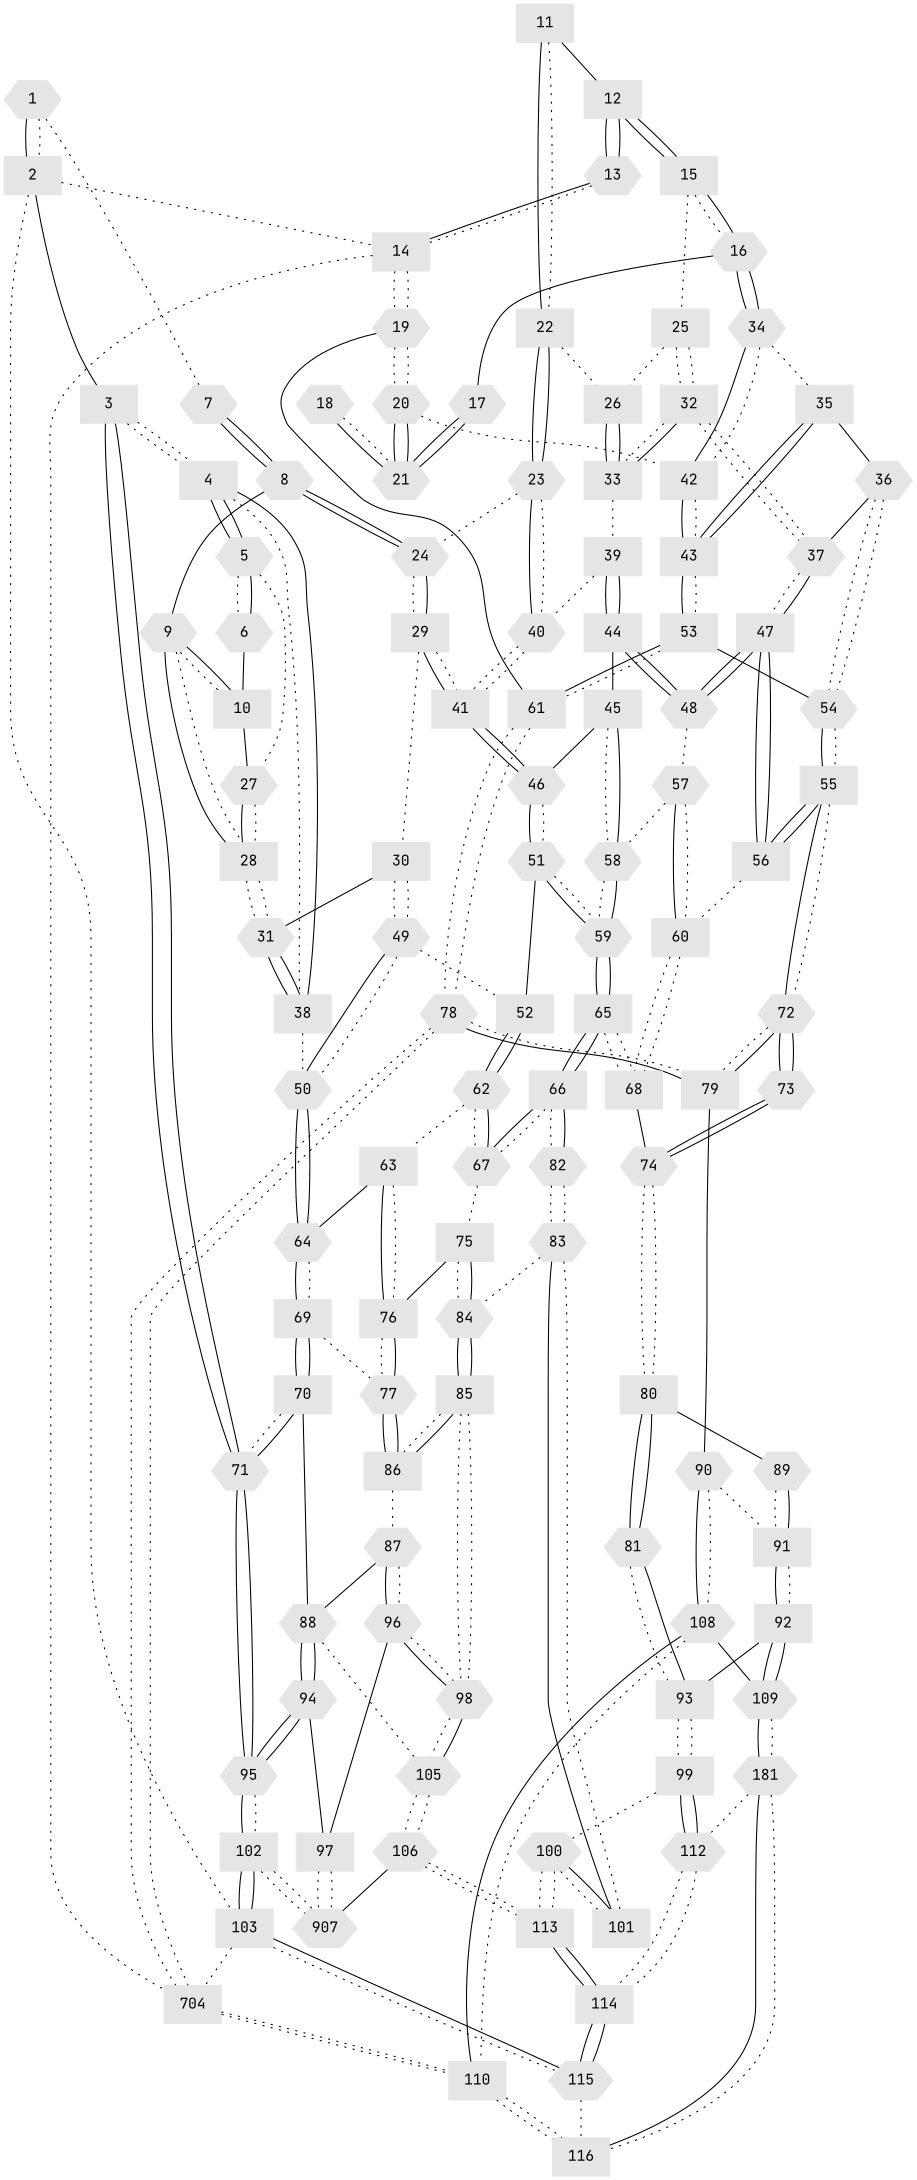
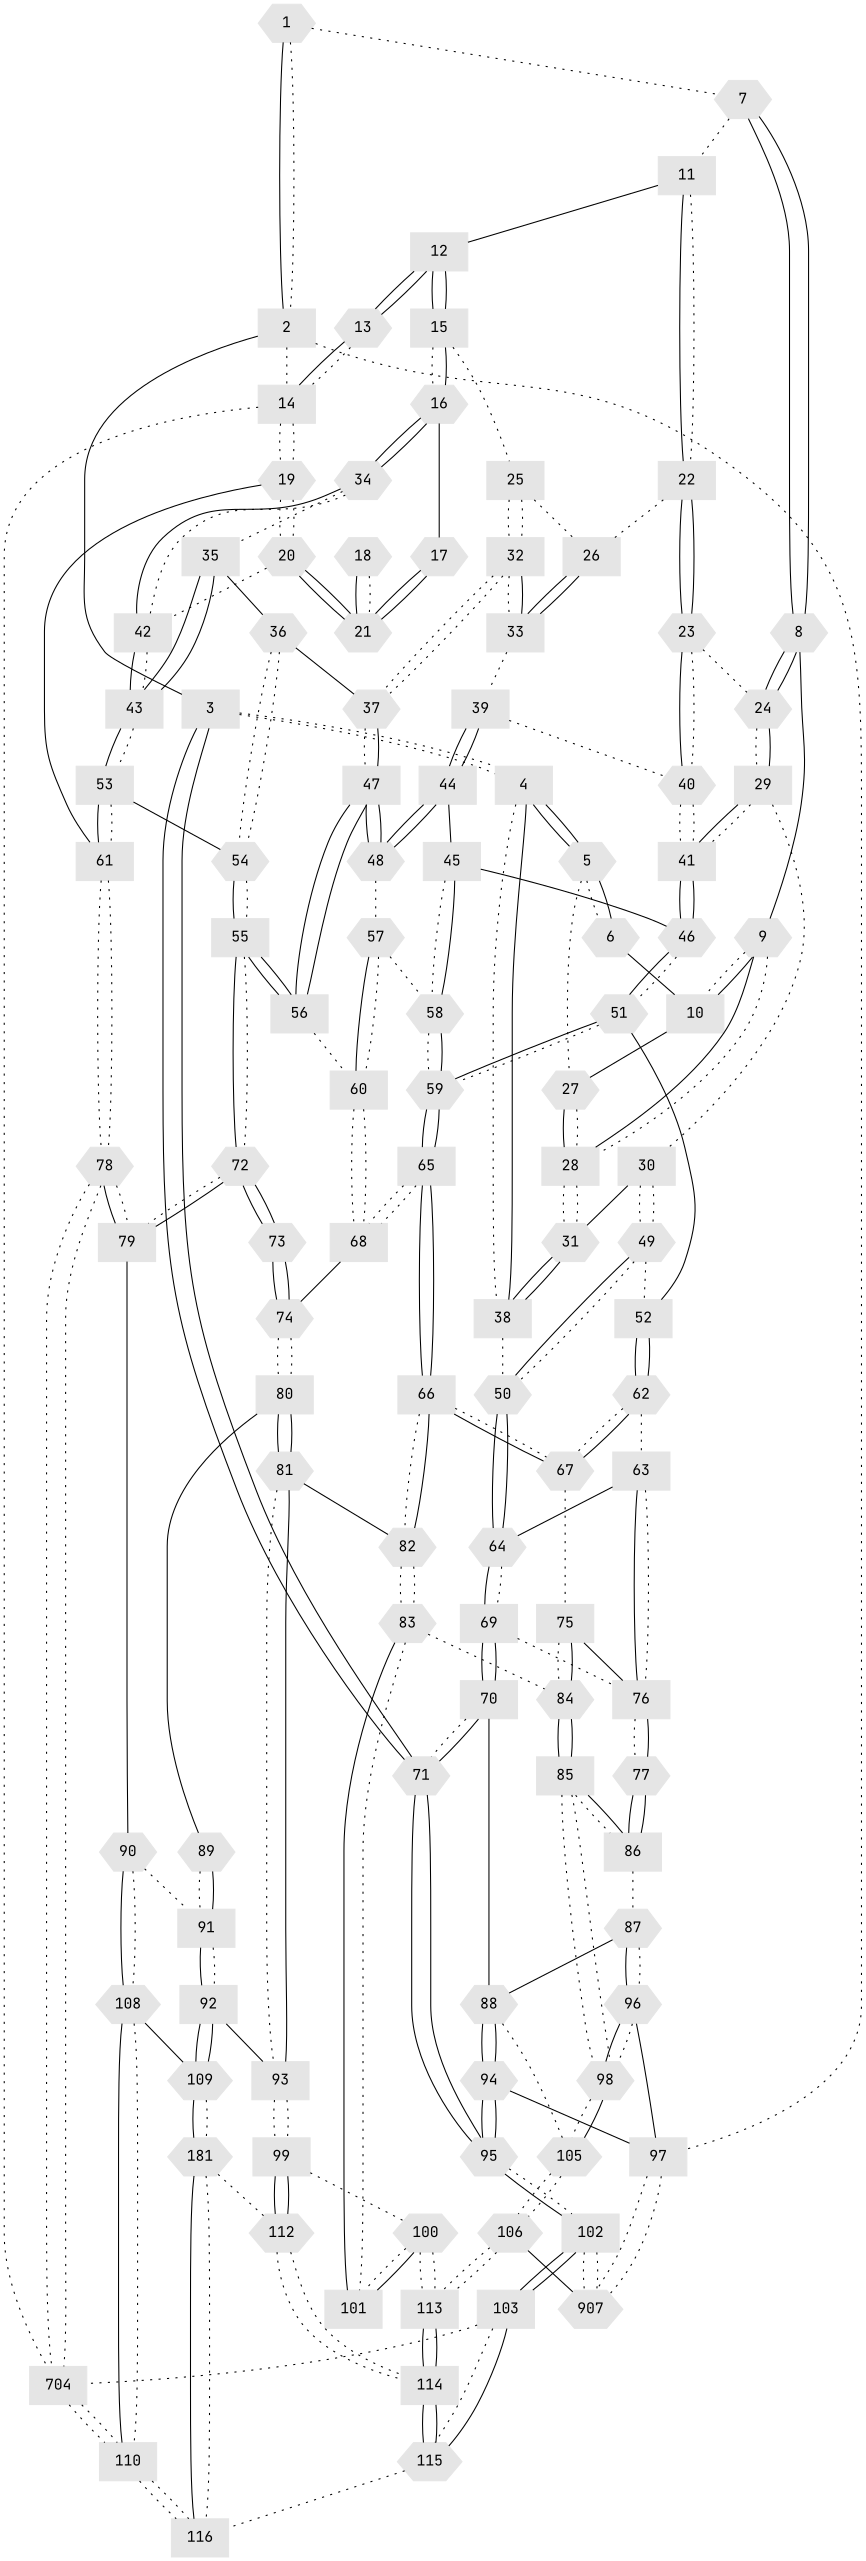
none -> (715, 138)
(91, 1058) -> (861, 1115)
(348, 1359) -> (565, 1661)
none -> (346, 1509)
